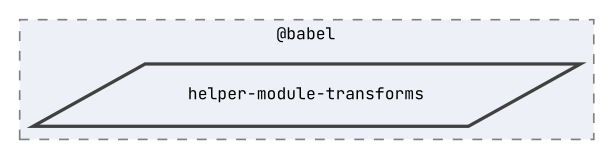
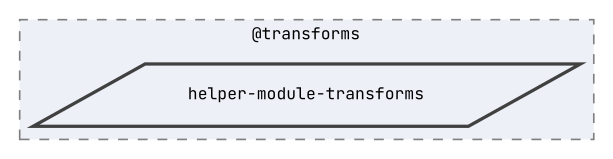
(307, 35) -> (307, 35)
